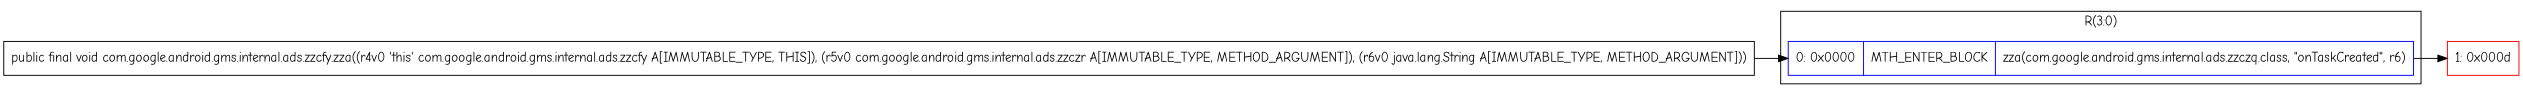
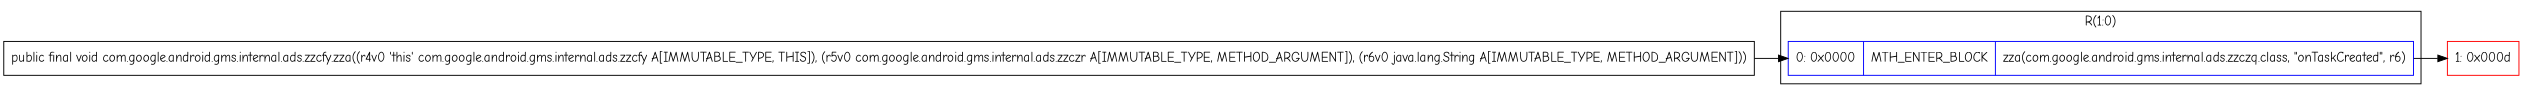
(2101, 22) -> (2101, 22)
